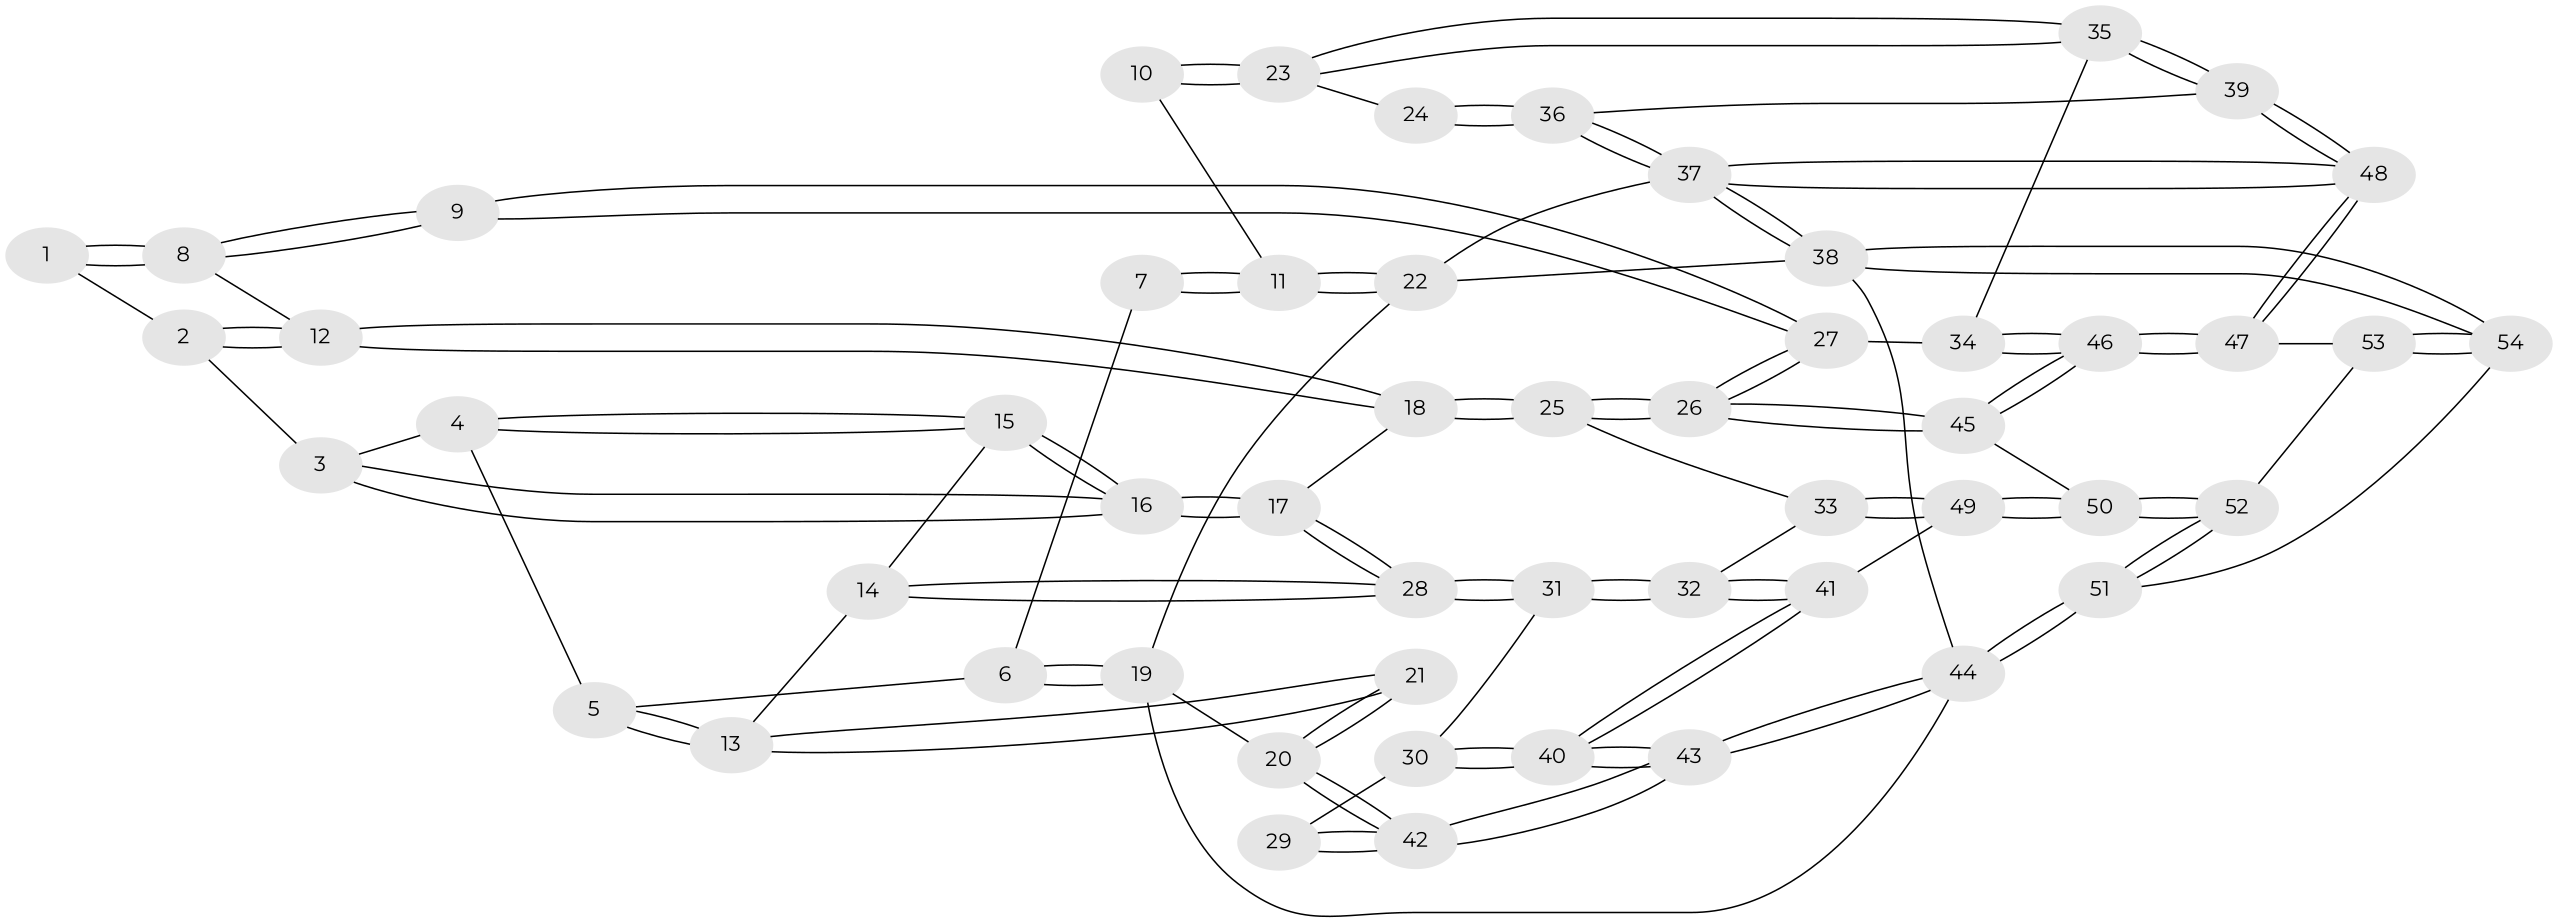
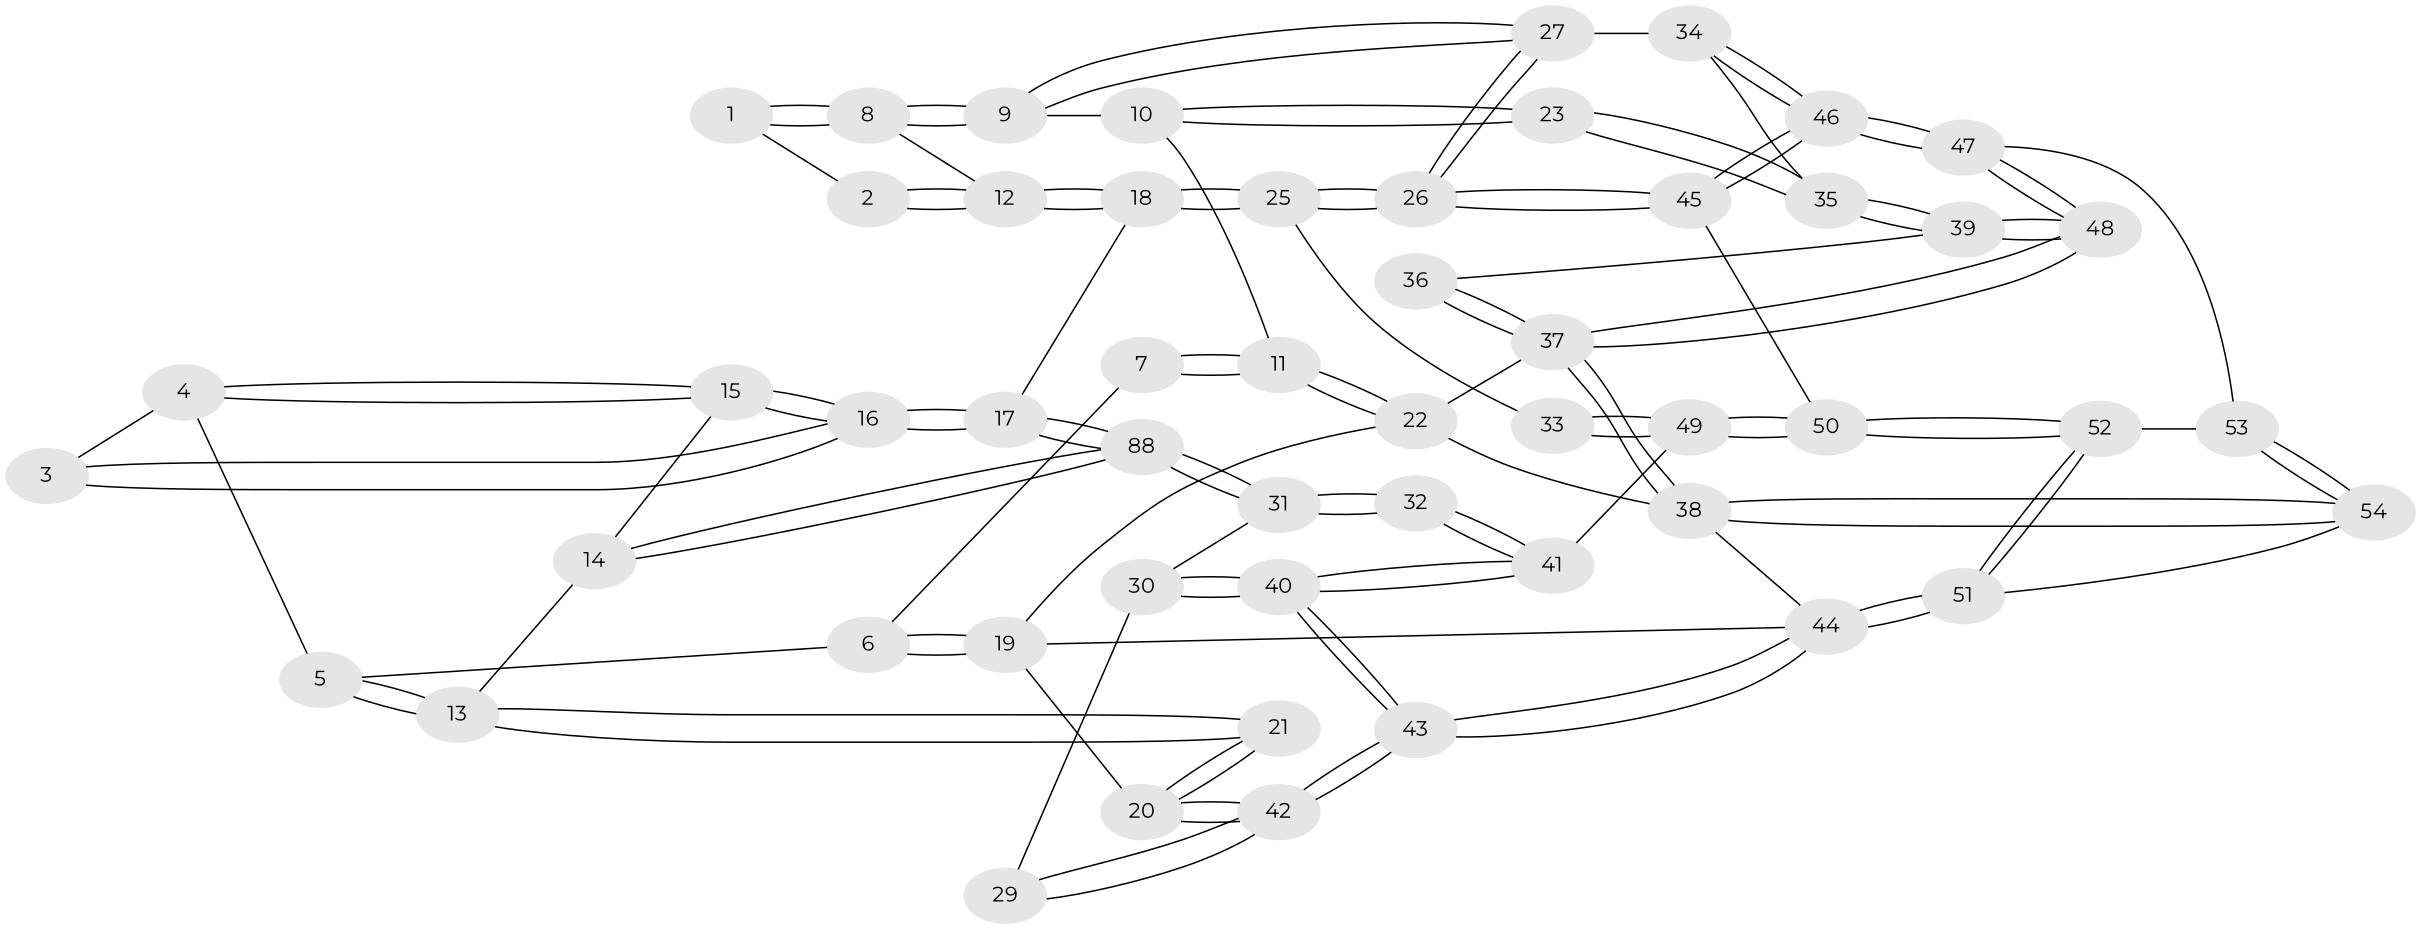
none -> (1074, 116)
(1416, 116) -> none
(253, 402) -> none
(1758, 549) -> none
(1416, 590) -> (1142, 447)
